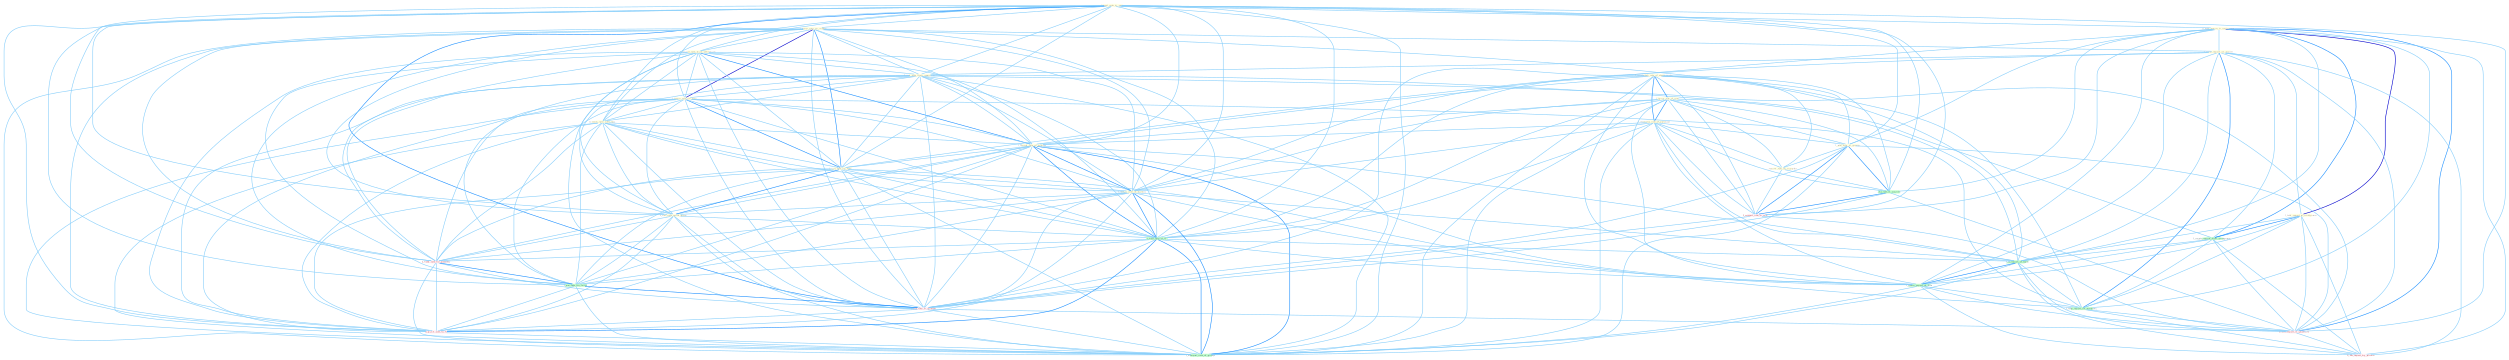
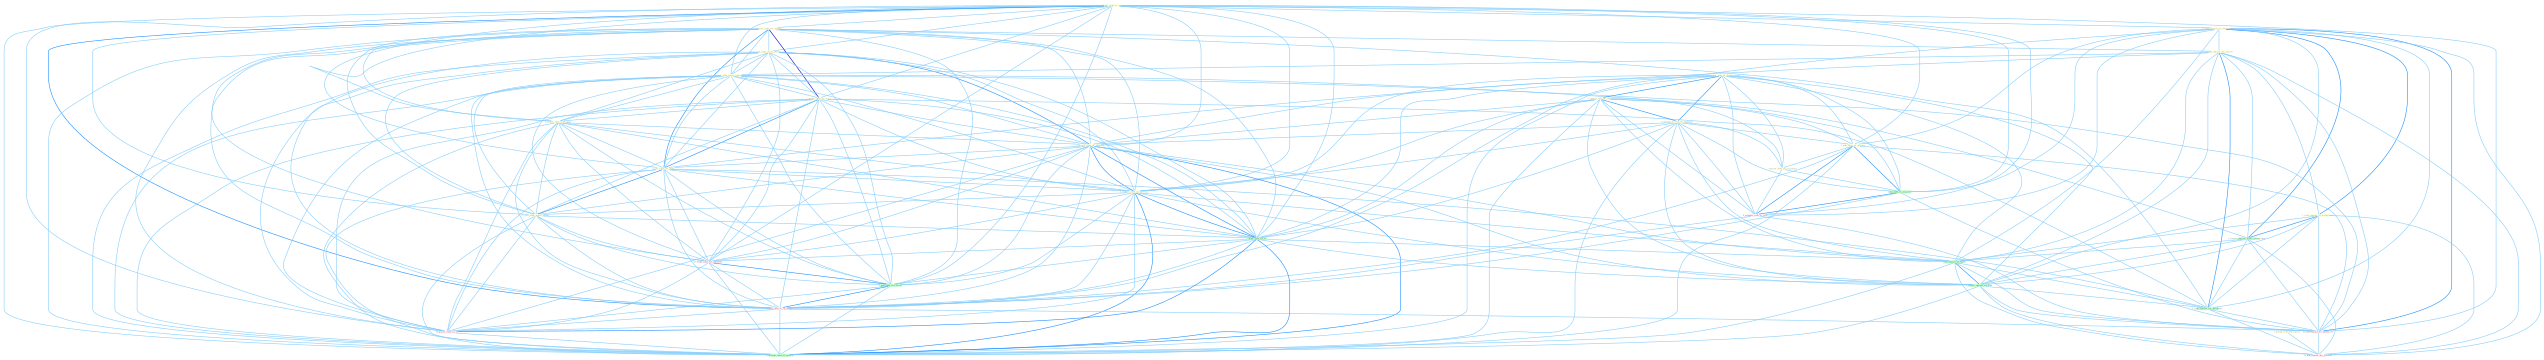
(2394, 70) -> (2403, 66)
none -> (2287, 332)
